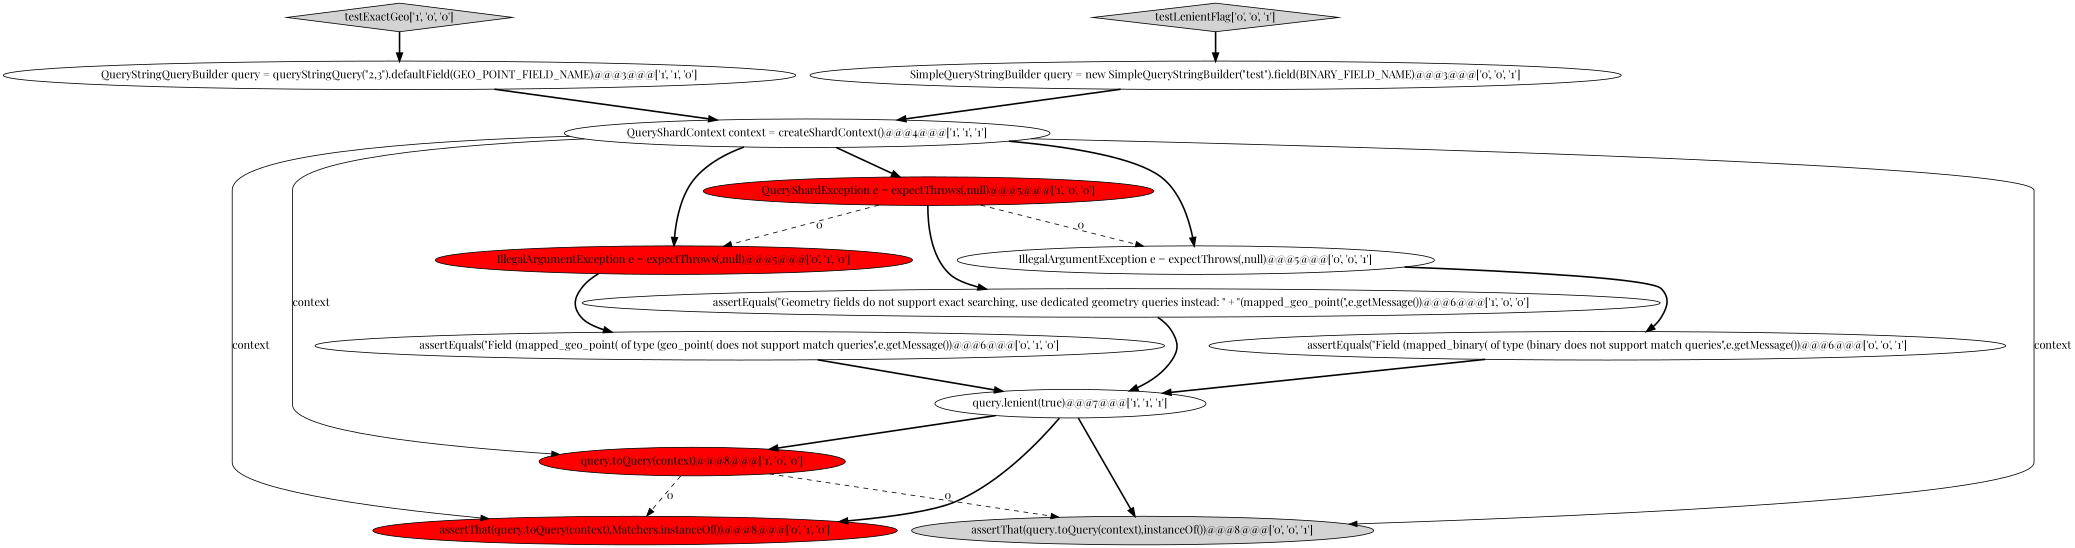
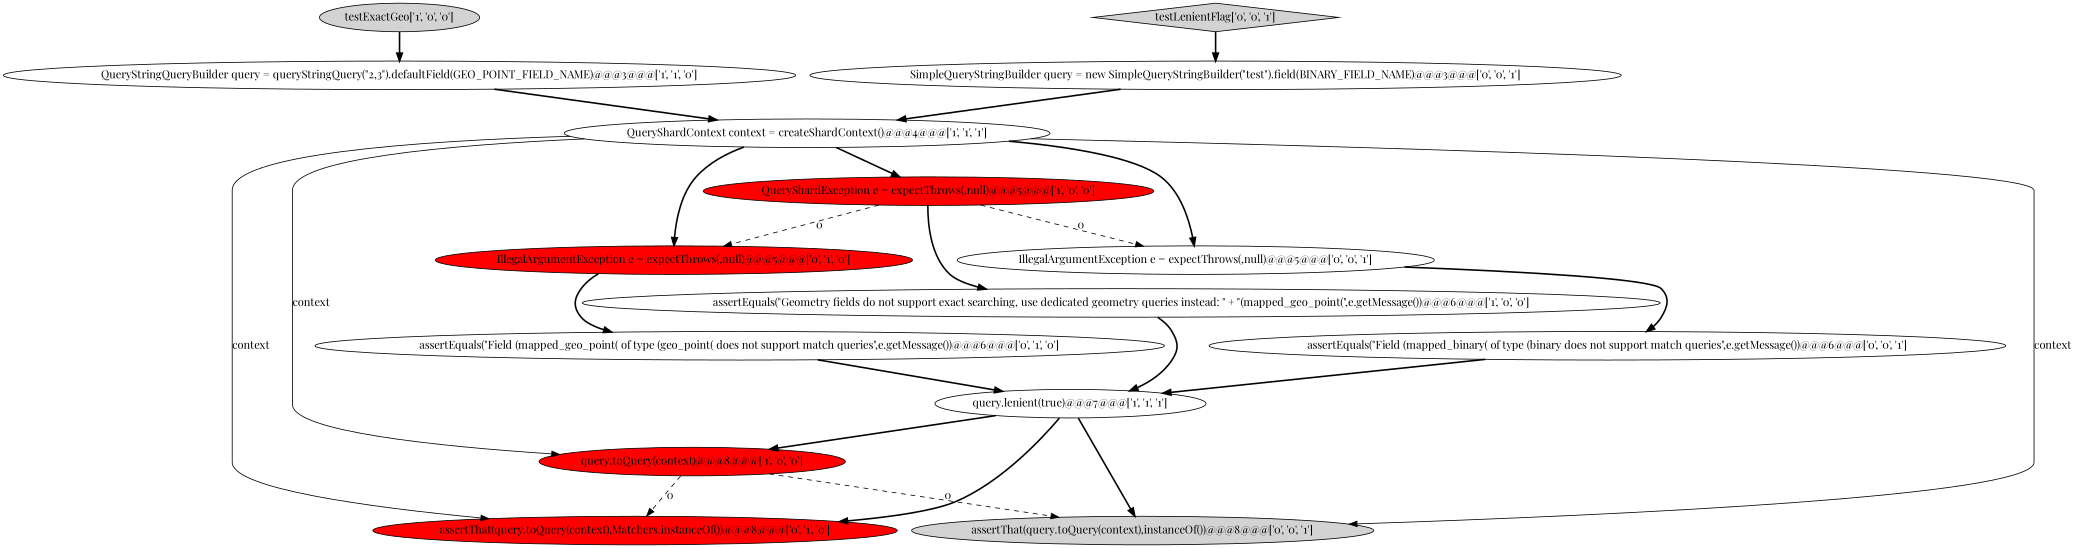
(400, 17) -> (400, 17)
